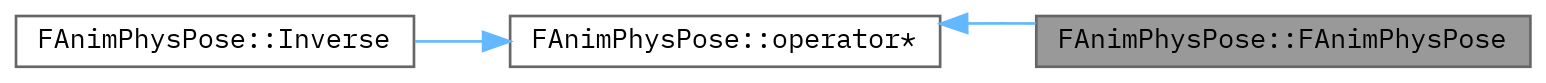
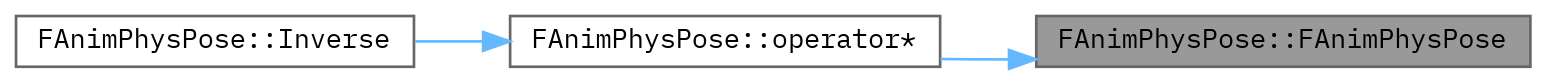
(1002, 23) -> (975, 59)
